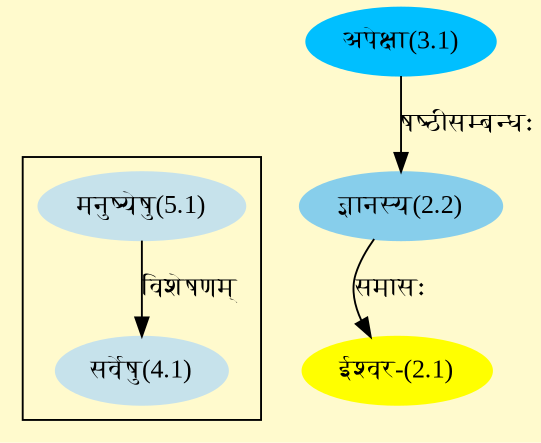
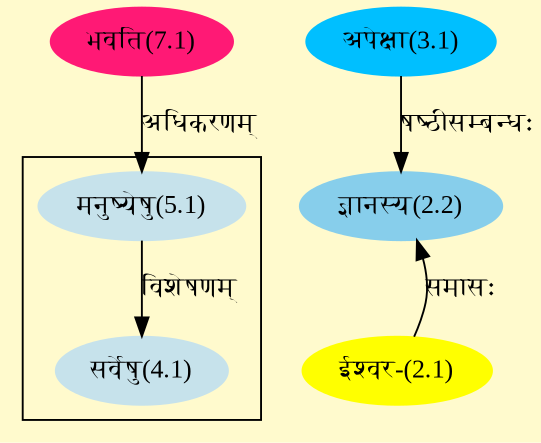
none -> (142, 42)
(355, 278) -> (426, 298)
